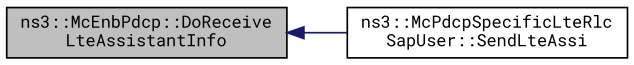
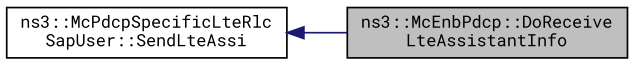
(326, 33) -> (326, 33)
